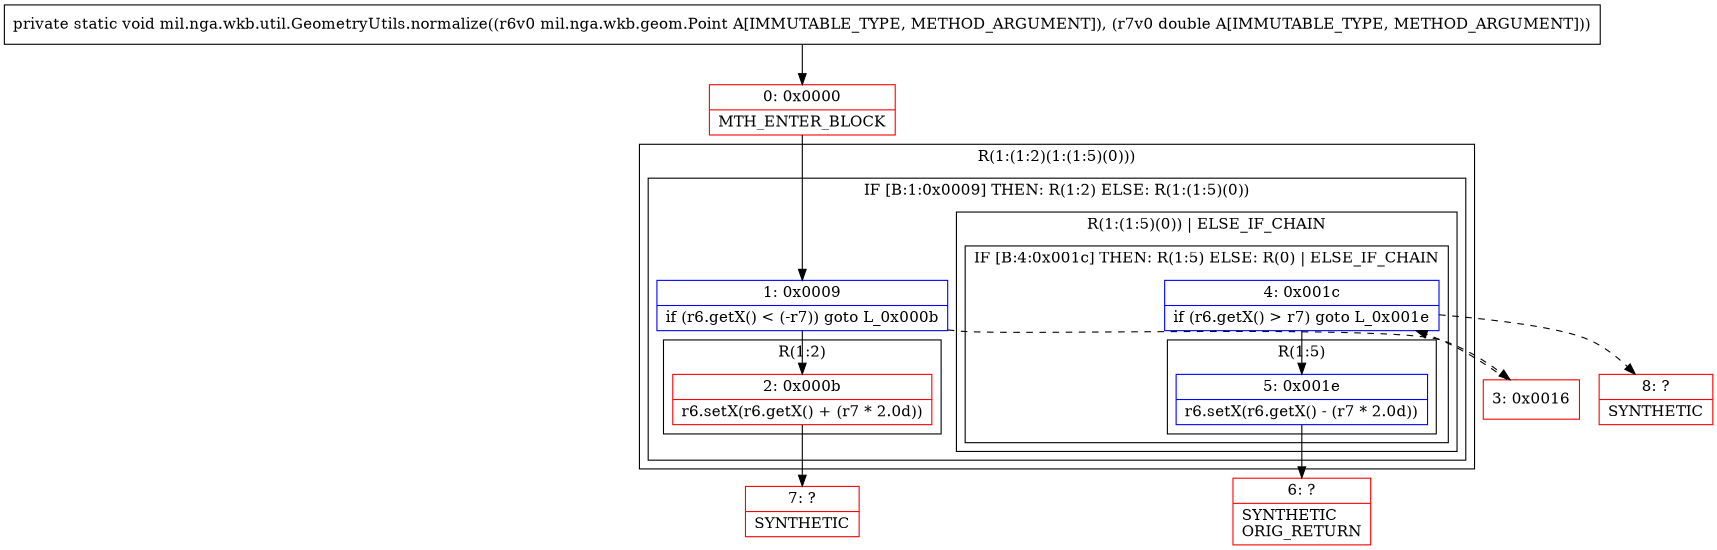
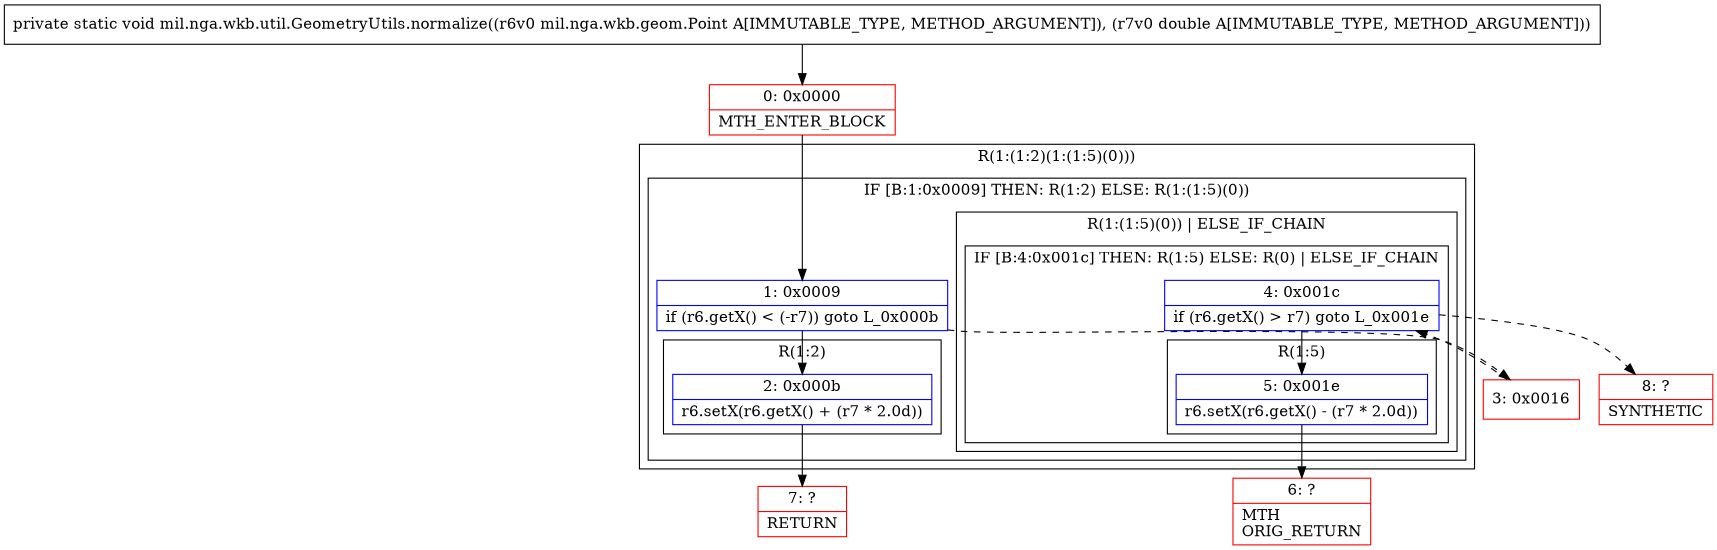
(802, 400) -> (802, 400)
(1290, 515) -> (1261, 515)
(802, 524) -> (802, 524)
